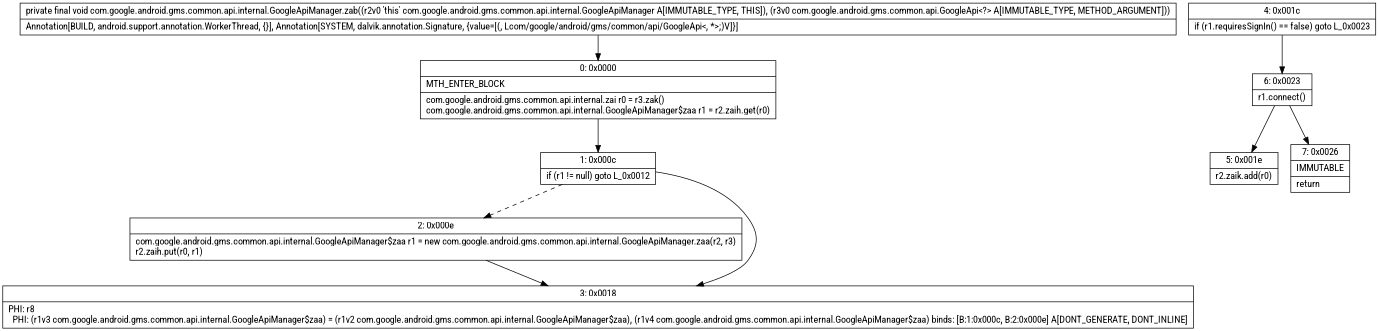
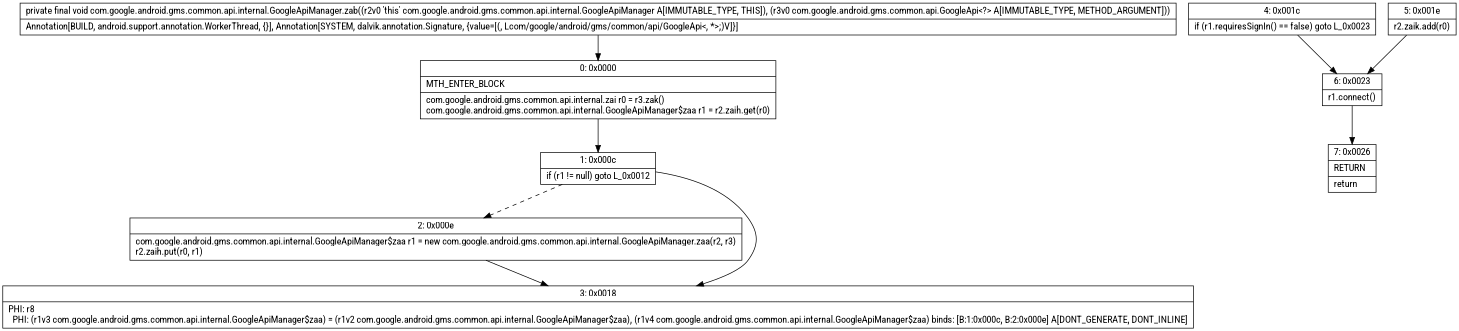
(1265, 126) -> (1390, 52)
(1320, 168) -> (1350, 168)
